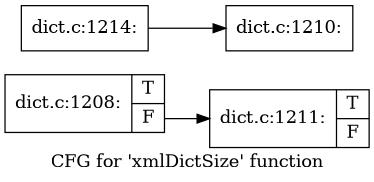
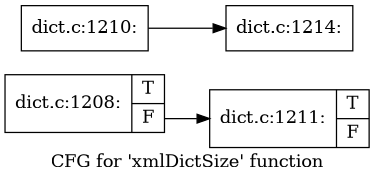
(181, 28) -> (181, 28)
